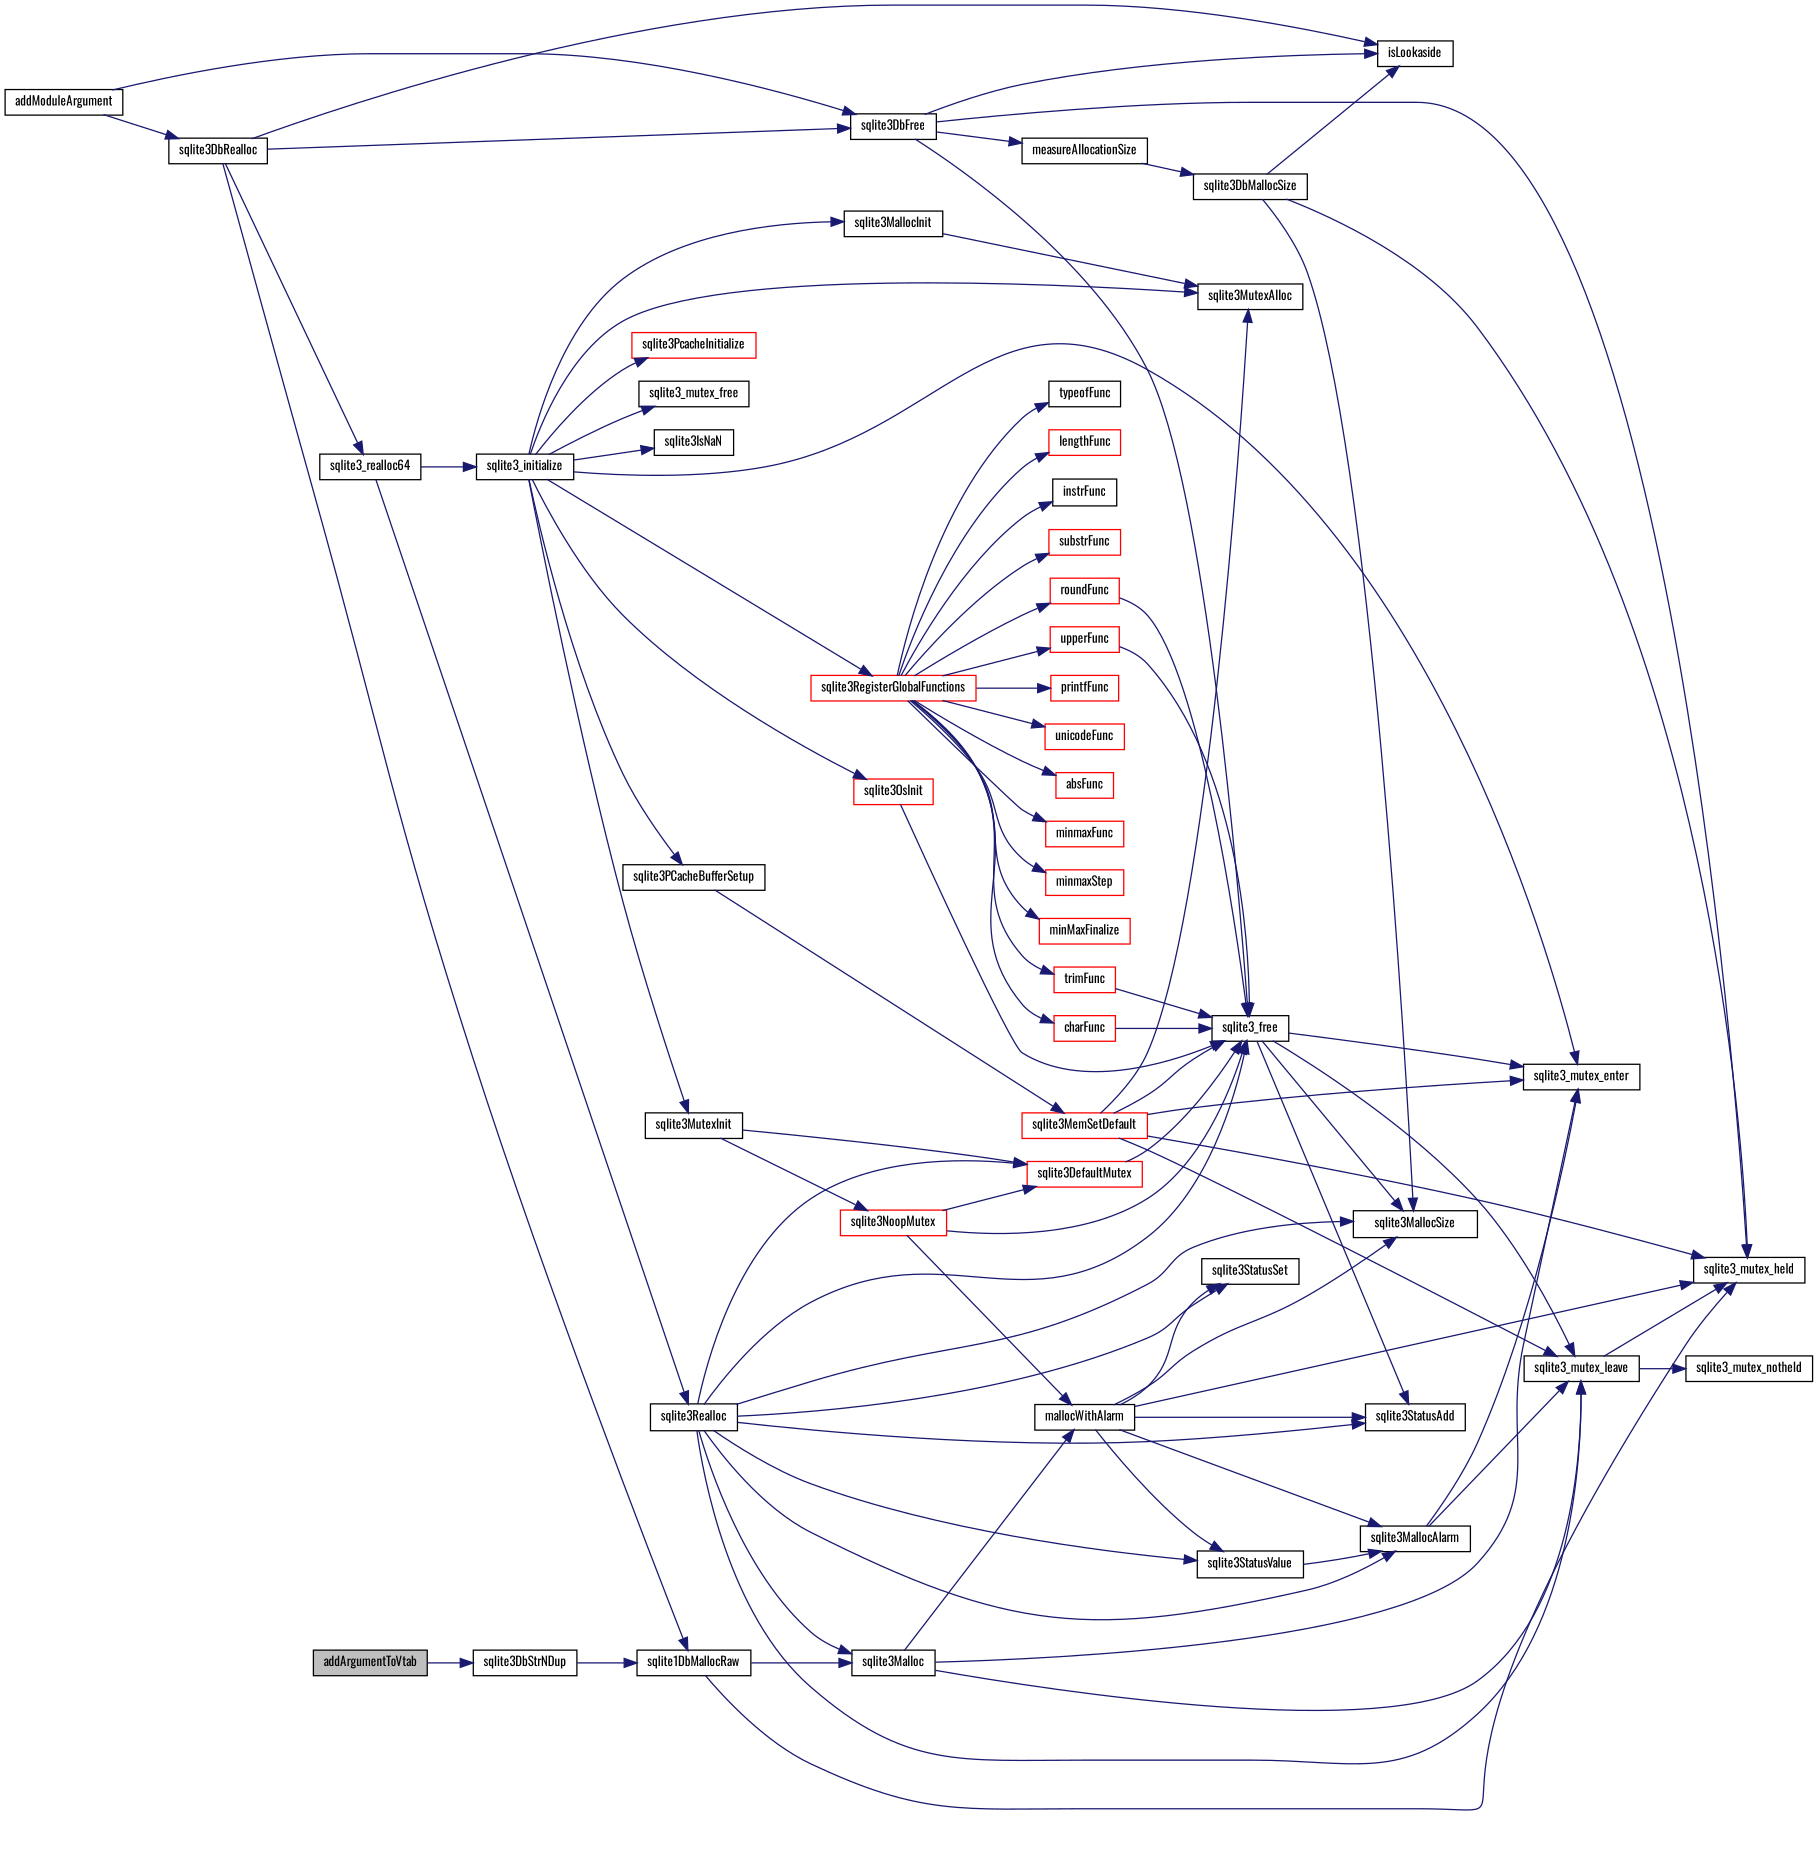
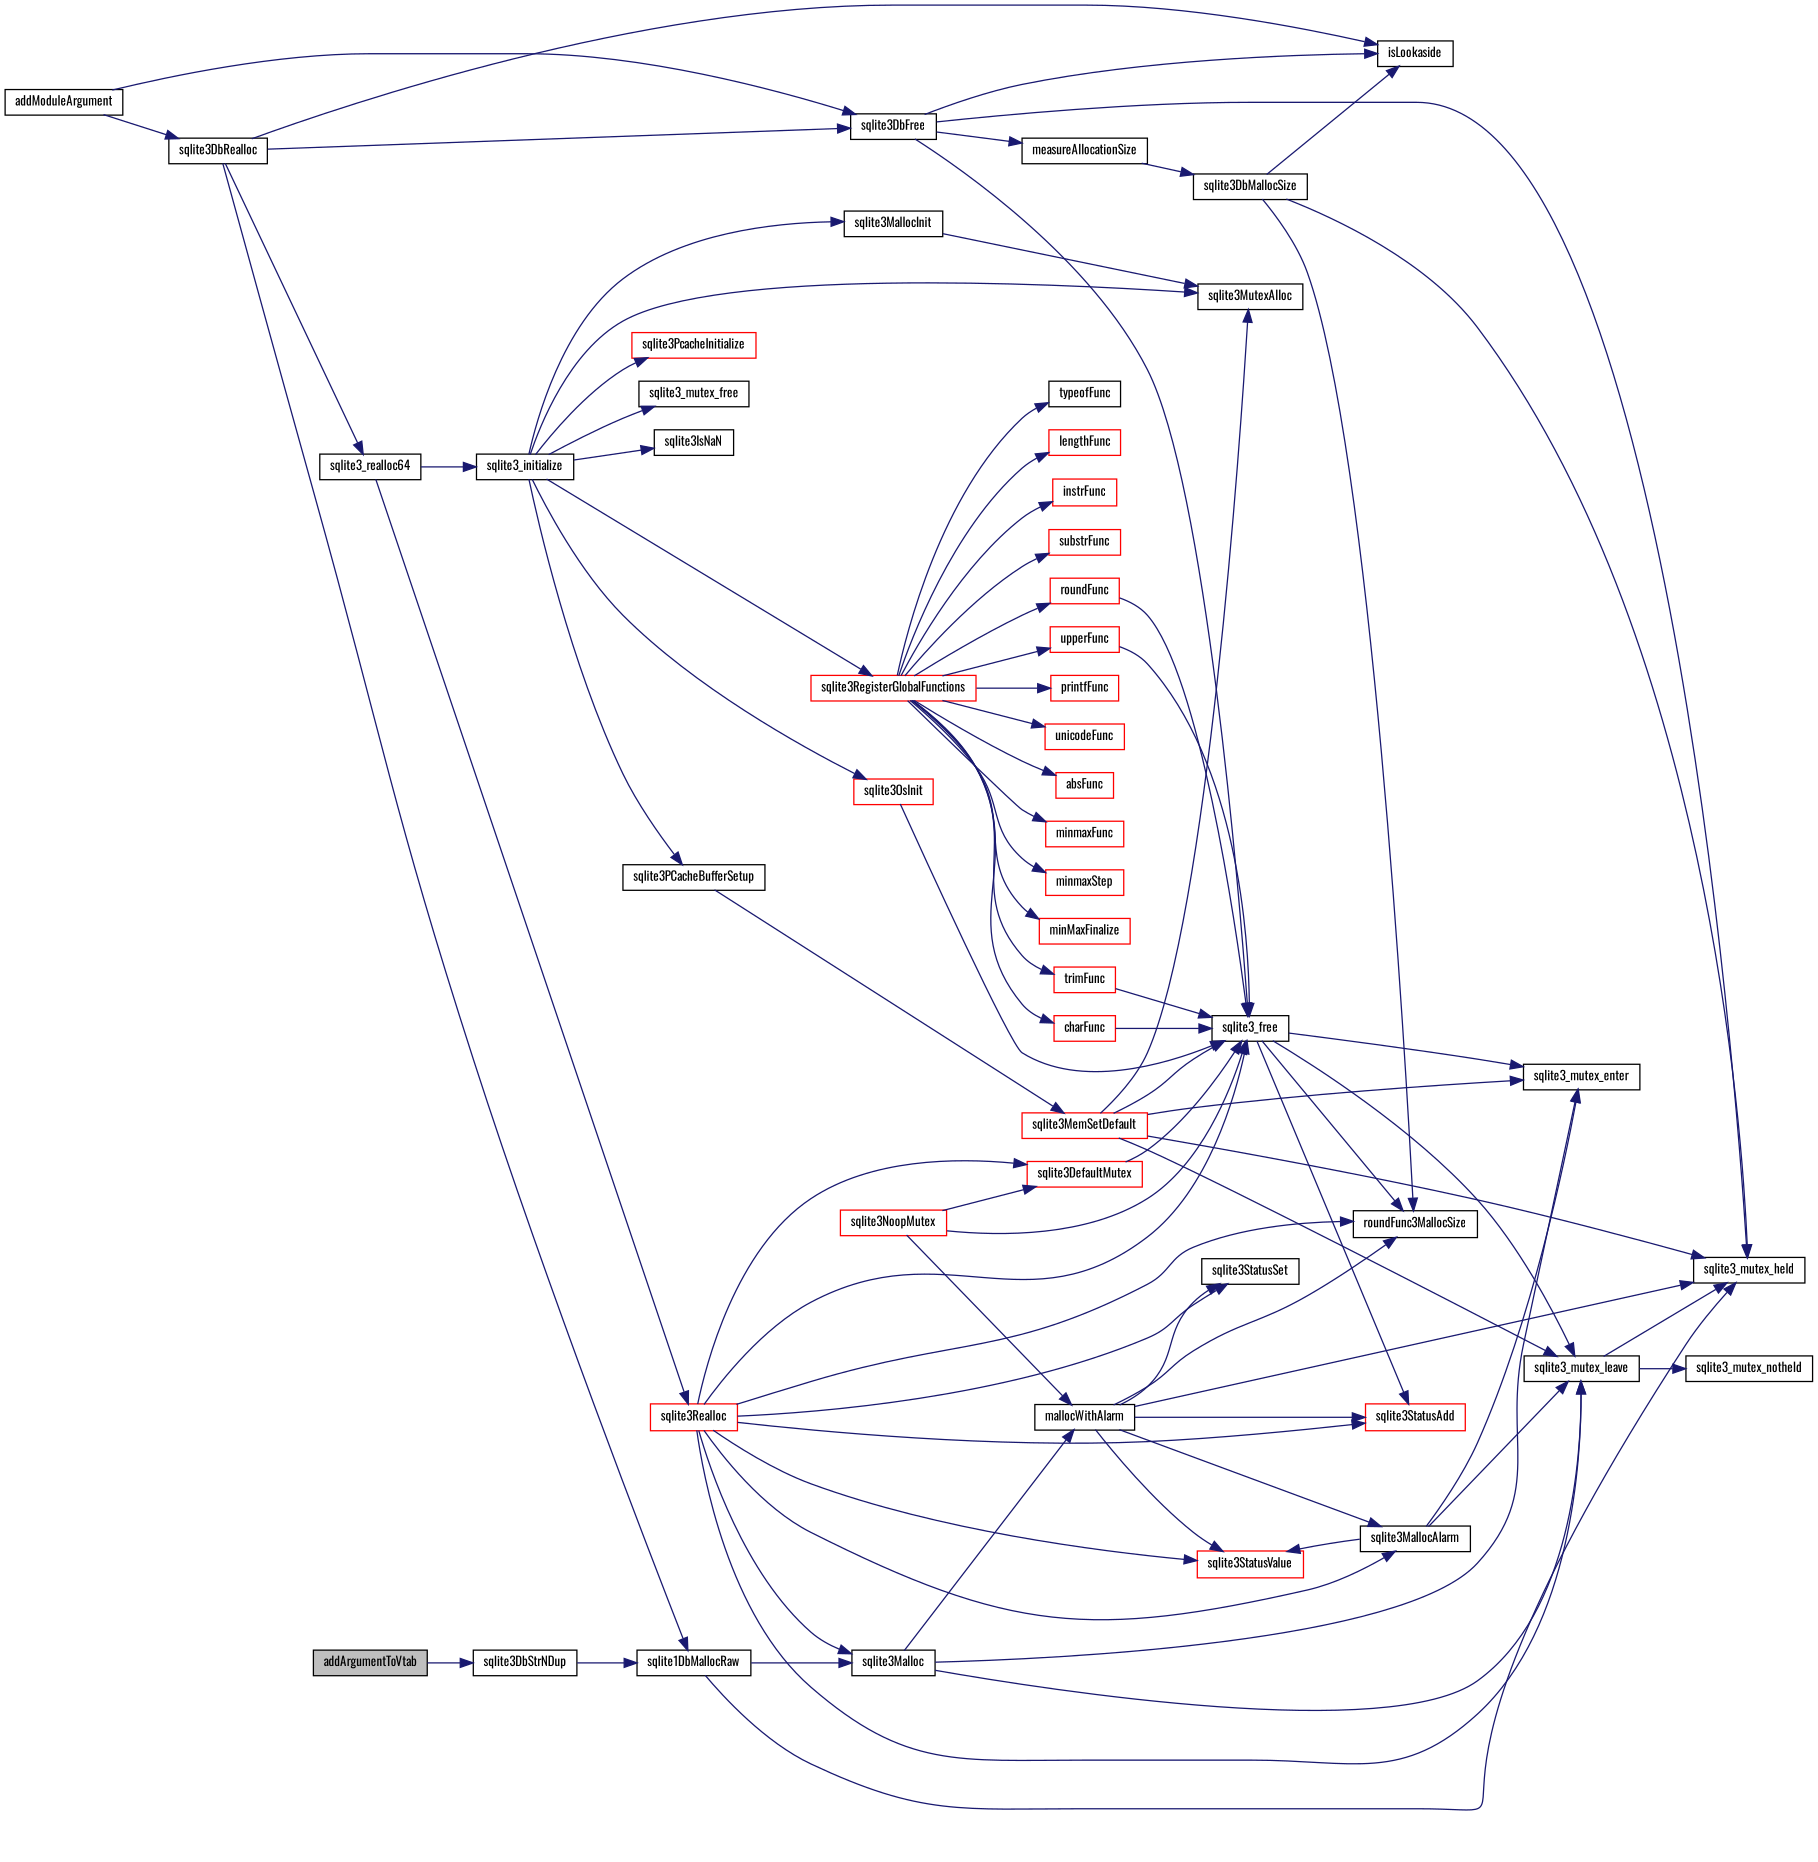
(1207, 412) -> none
(1085, 492) -> (1085, 492)
(694, 1126) -> none
(1415, 1224) -> (1415, 1224)
(694, 1417) -> (694, 1417)
(1415, 1417) -> (1415, 1417)
(1336, 1560) -> (1330, 1544)
(1250, 1564) -> (1250, 1564)
